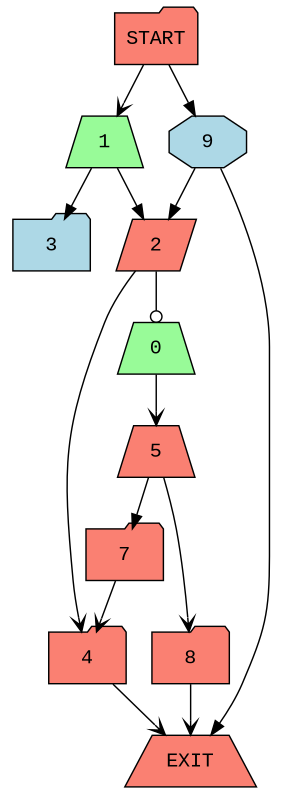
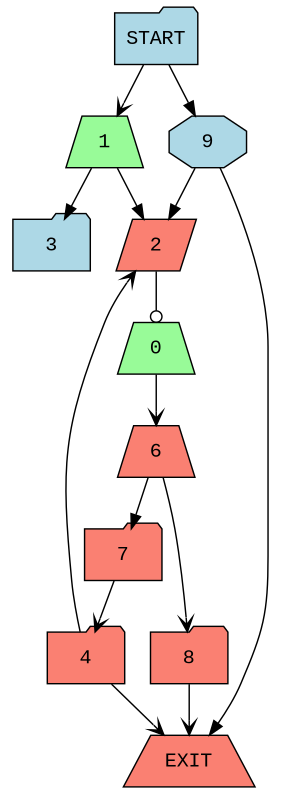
(156, 39) -> (156, 39)
(71, 438) -> (68, 452)
(156, 452) -> (156, 452)
